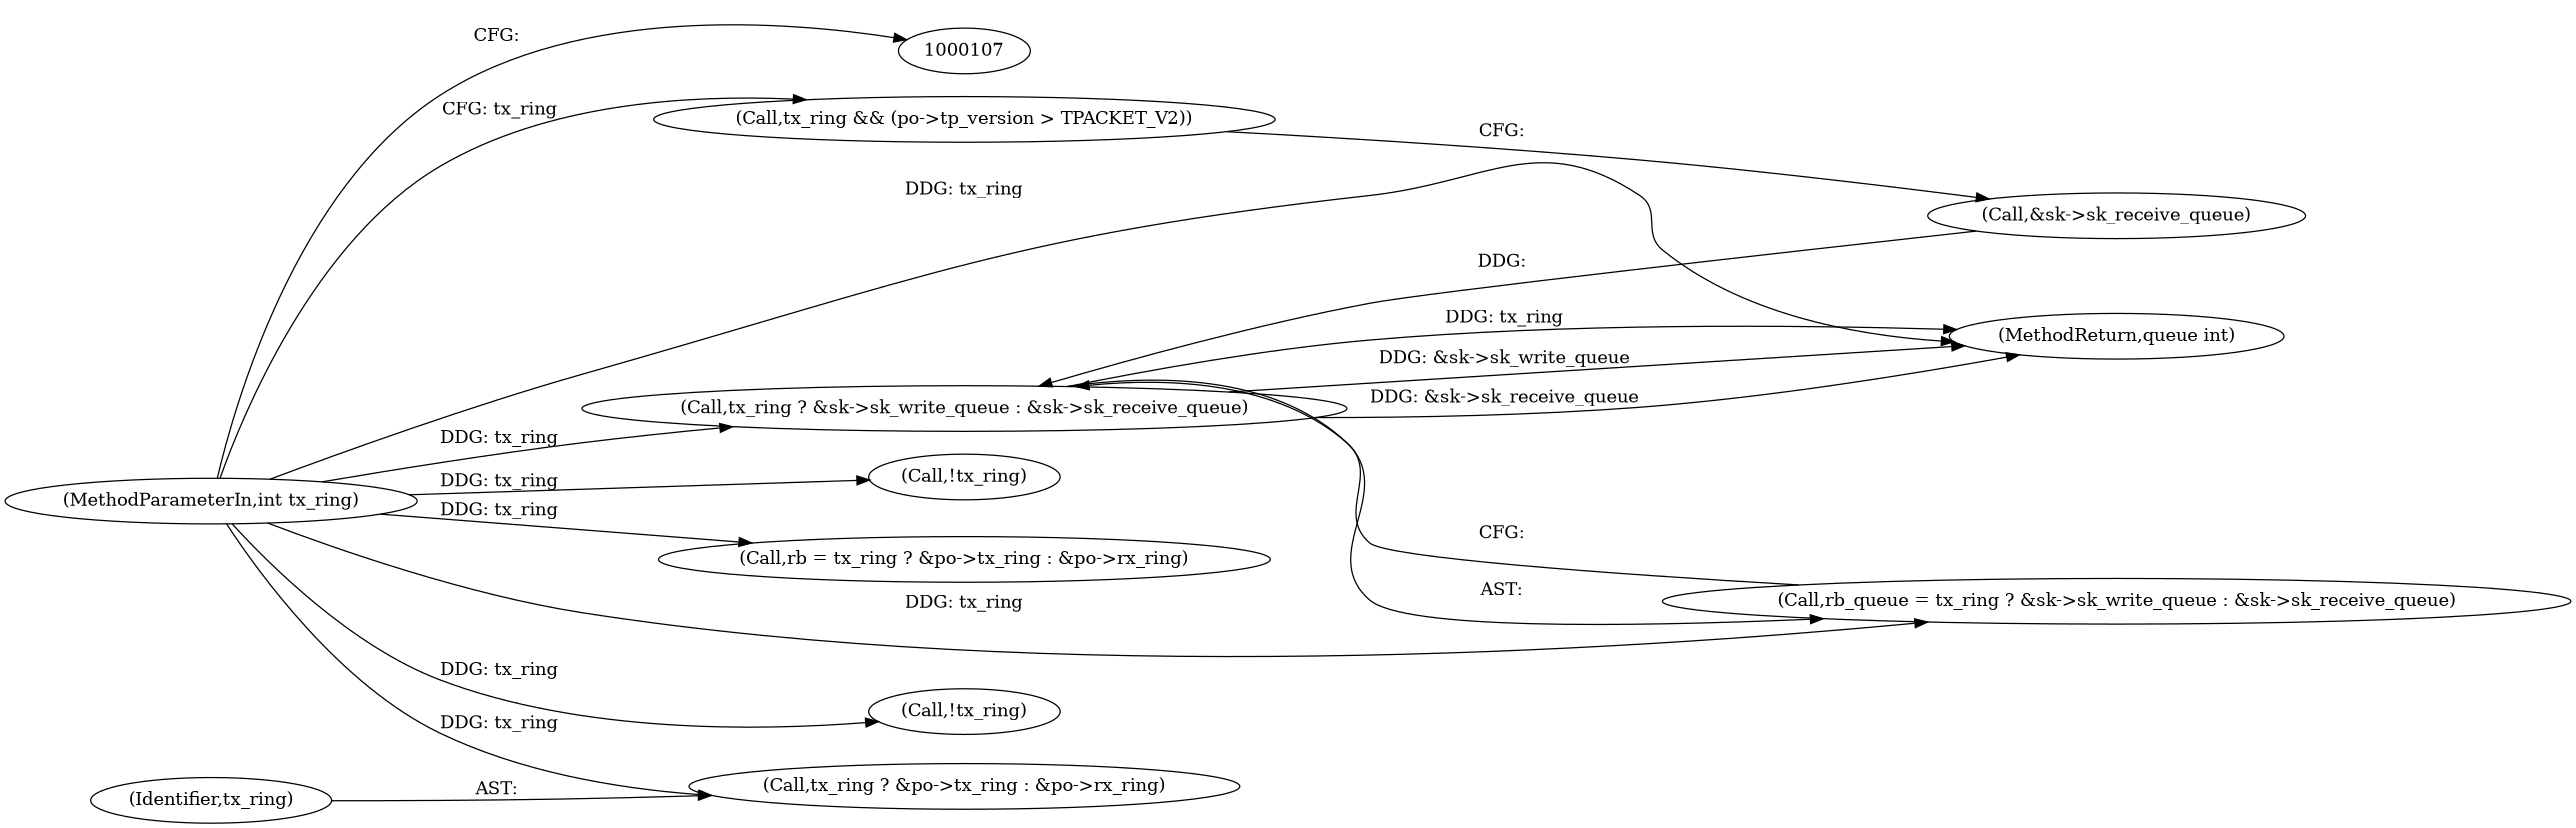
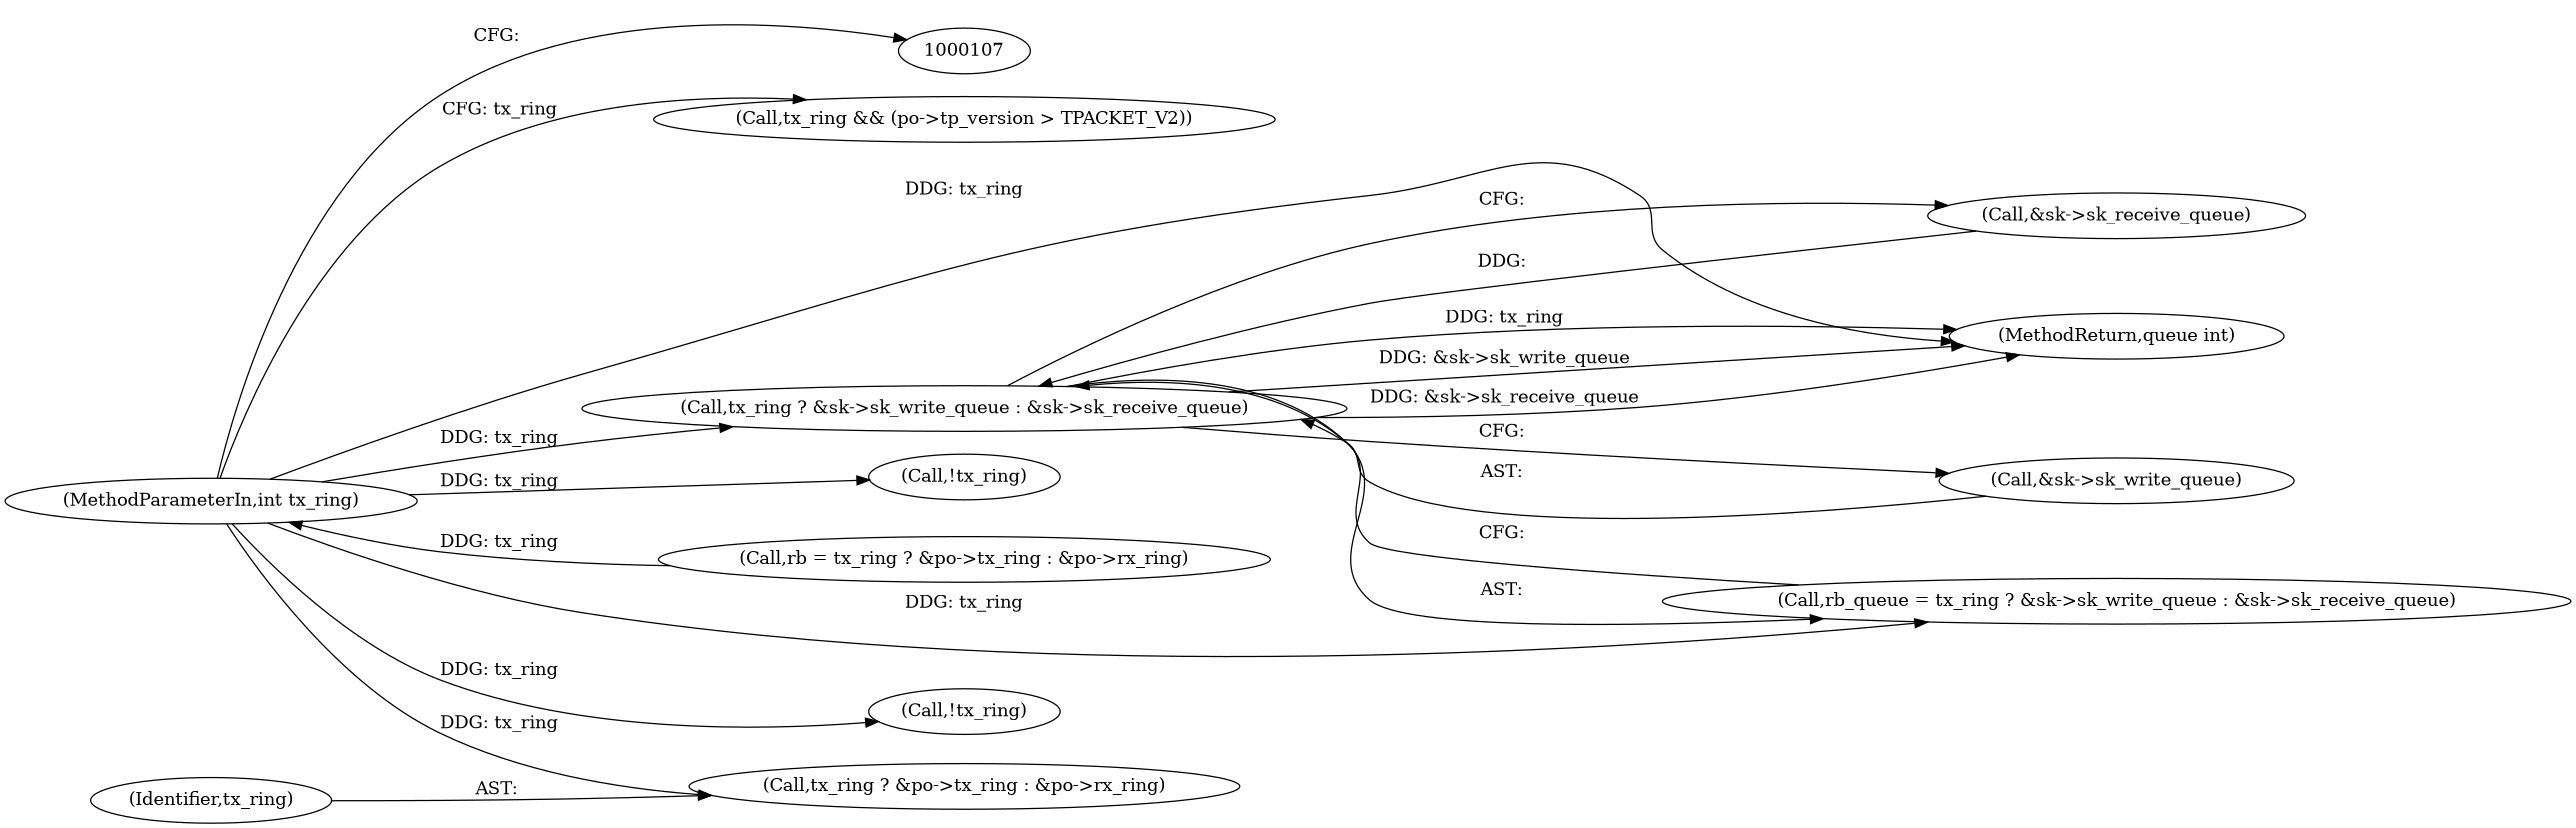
(1602, 157) -> (1457, 228)
none -> (2117, 481)
(560, 528) -> (485, 556)
